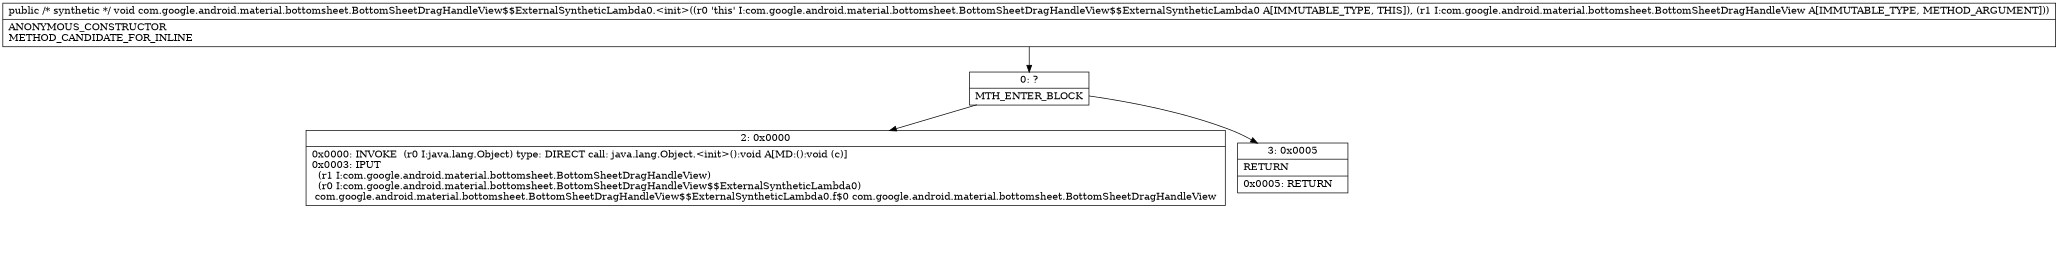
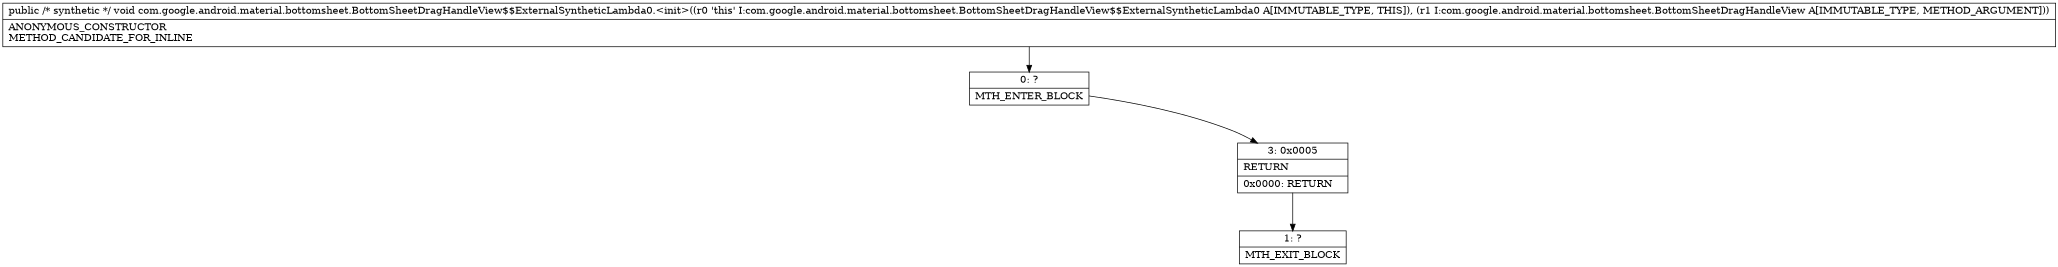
(766, 168) -> none
(1293, 184) -> (1293, 184)
none -> (1293, 247)
